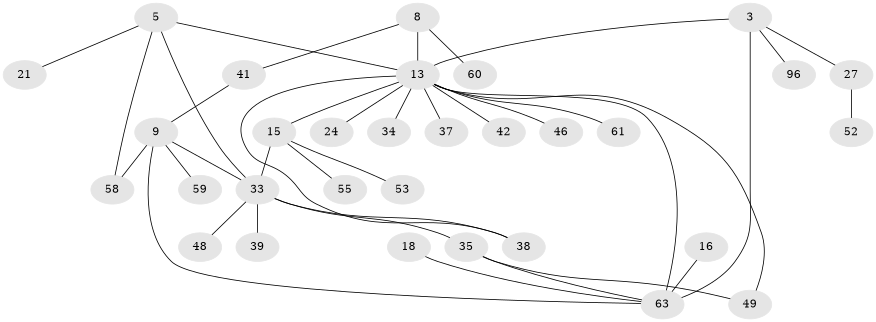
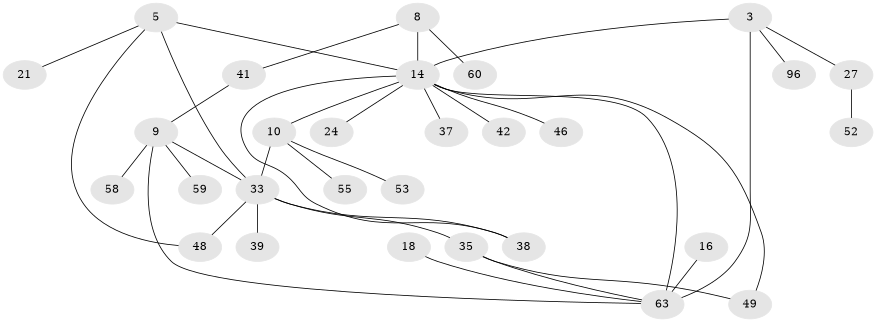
(418, 75) -> (418, 75)
(131, 103) -> (72, 160)
(274, 132) -> (274, 132)
(389, 132) -> none
(619, 132) -> none
